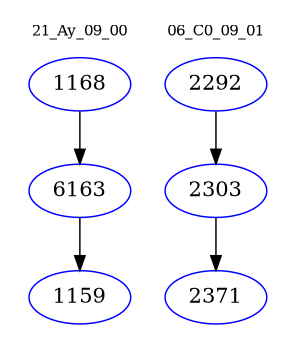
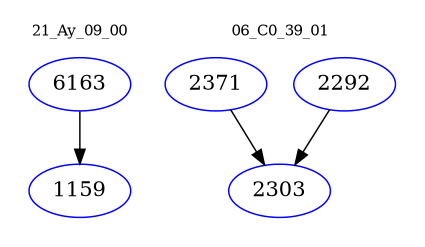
(216, 32) -> (280, 32)
(80, 84) -> none
(216, 237) -> (244, 131)
